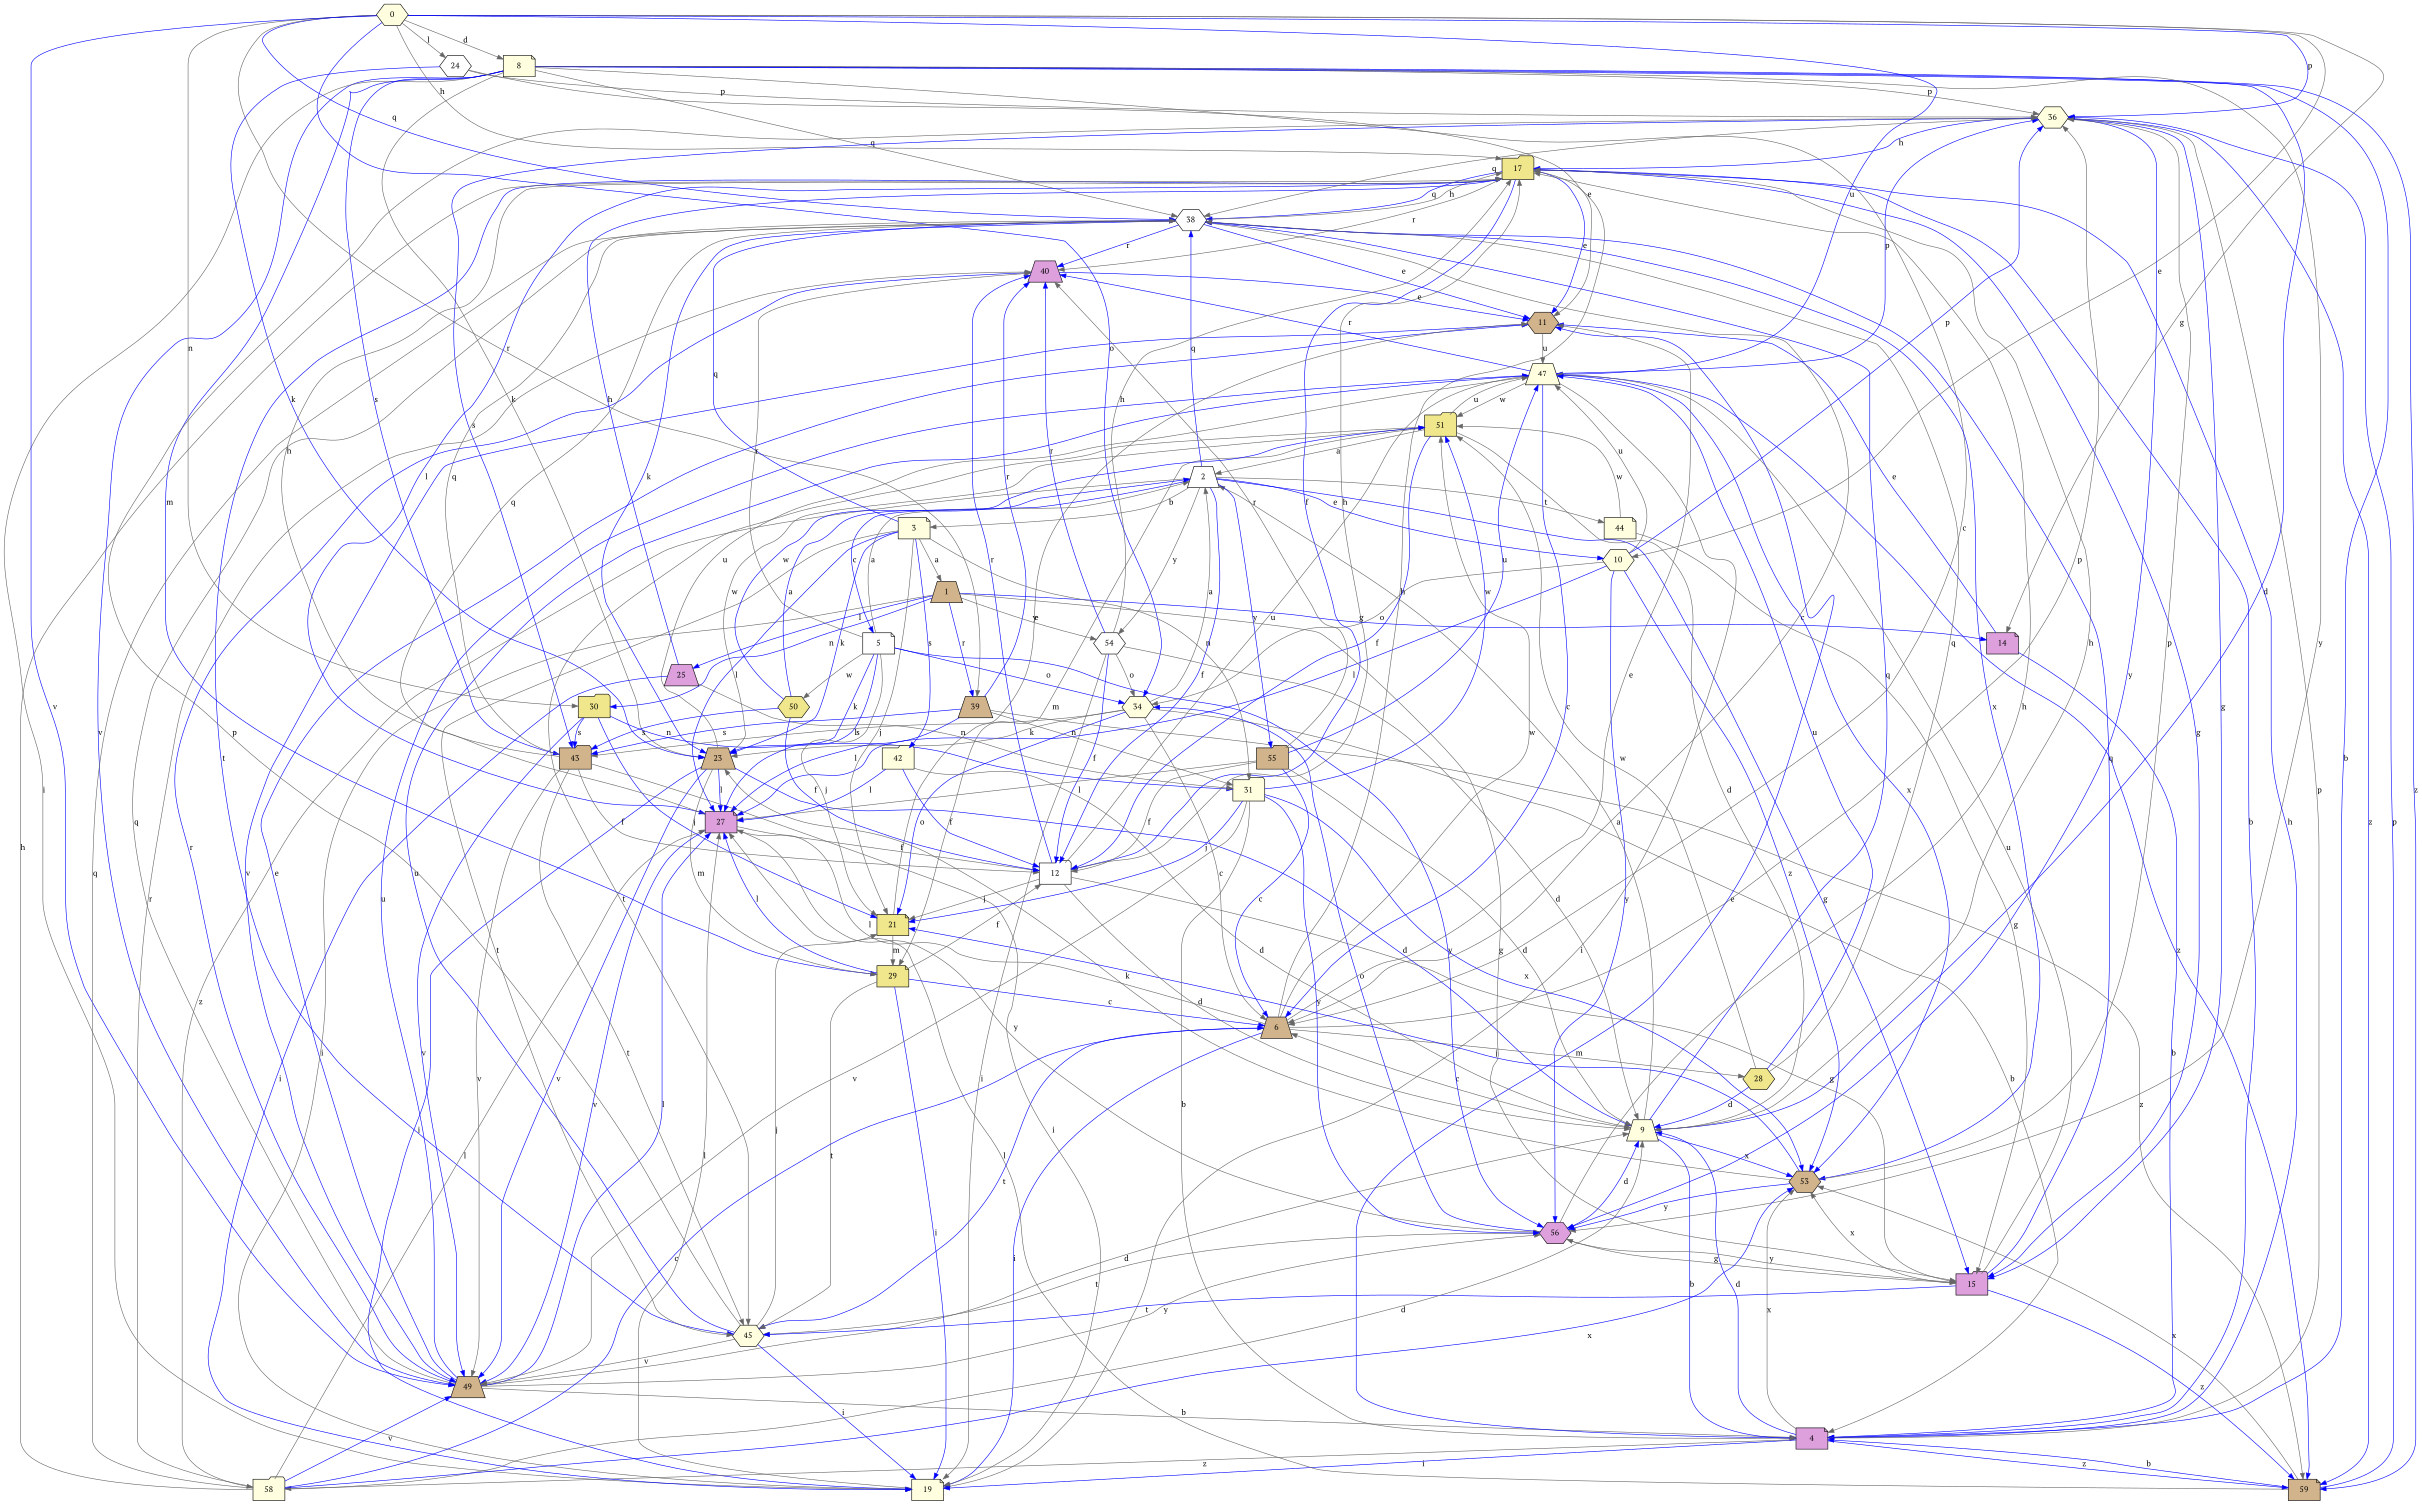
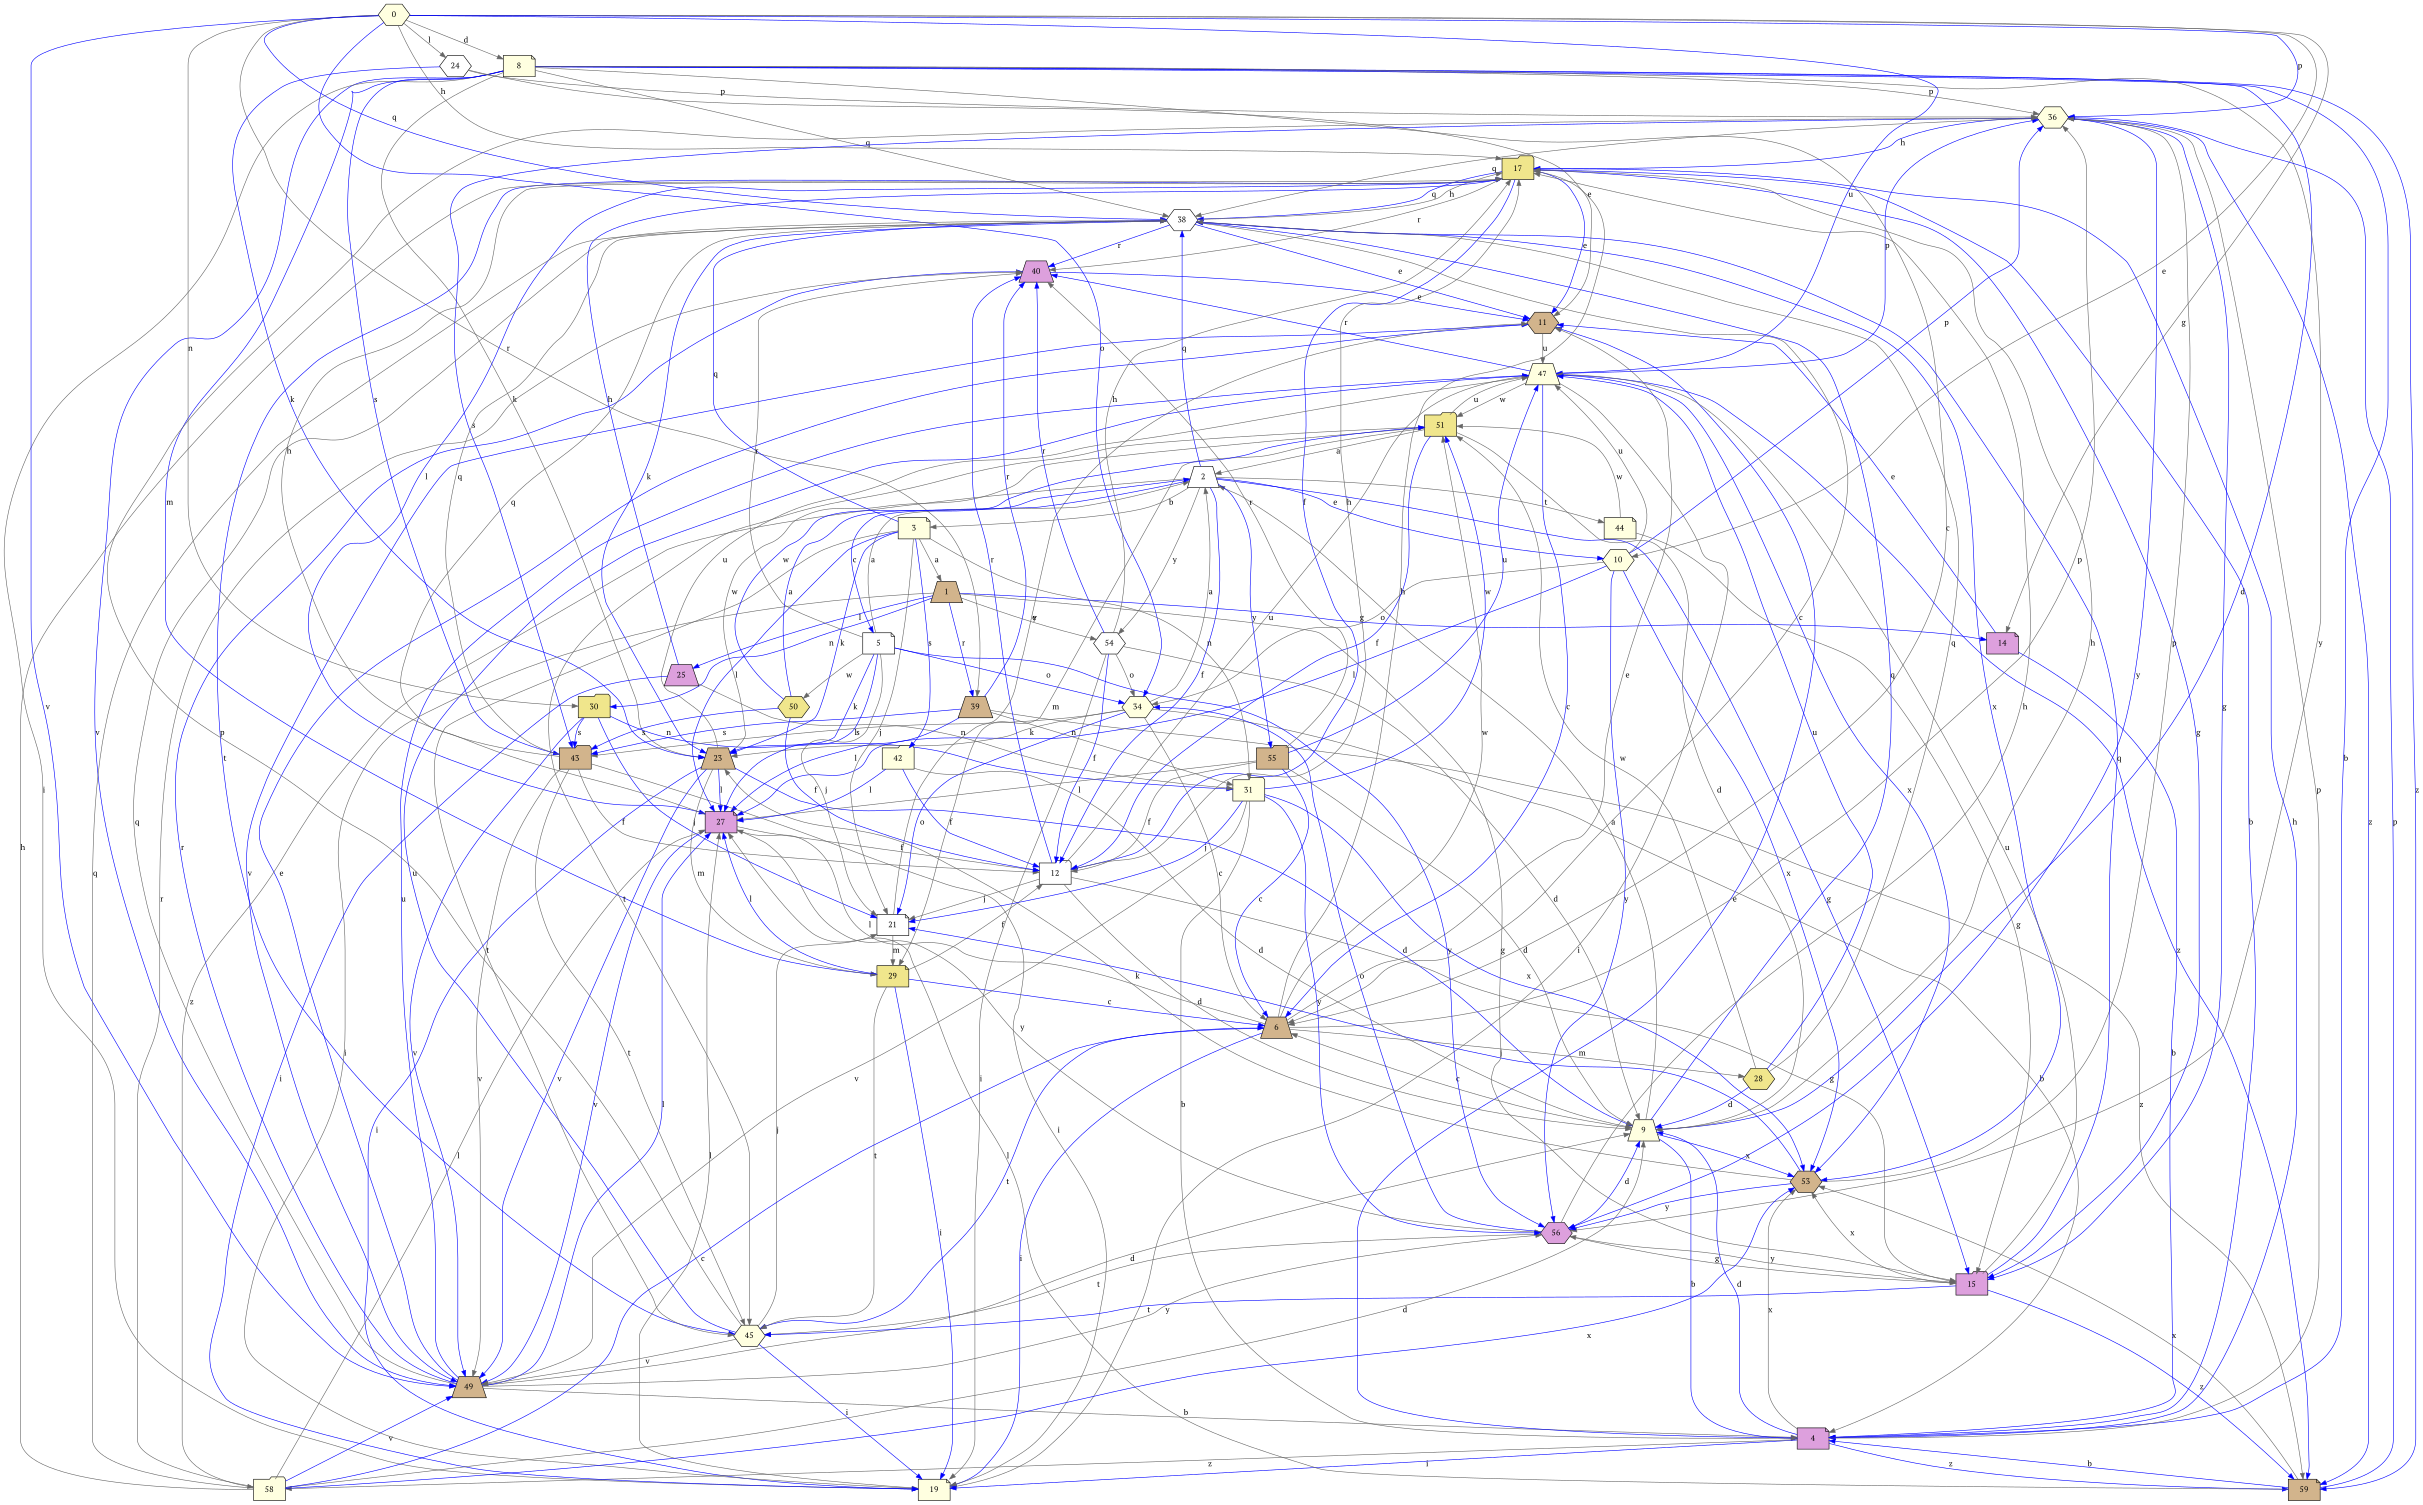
(1790, 874) -> (1789, 874)
(893, 925) -> (893, 925)
